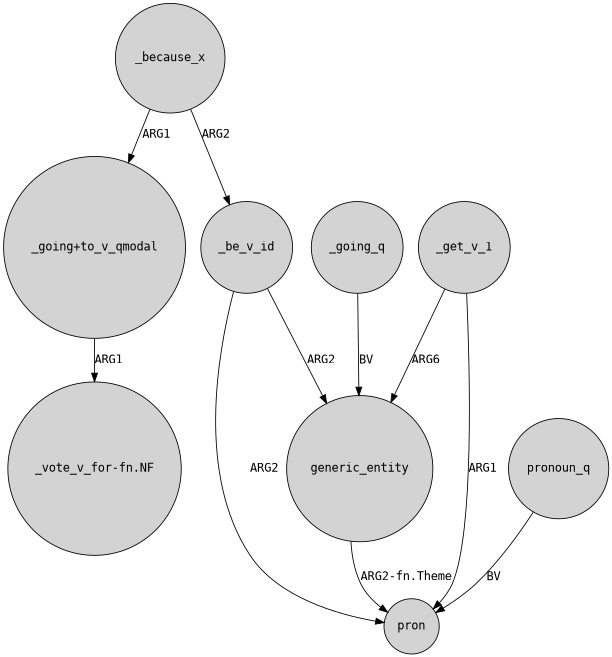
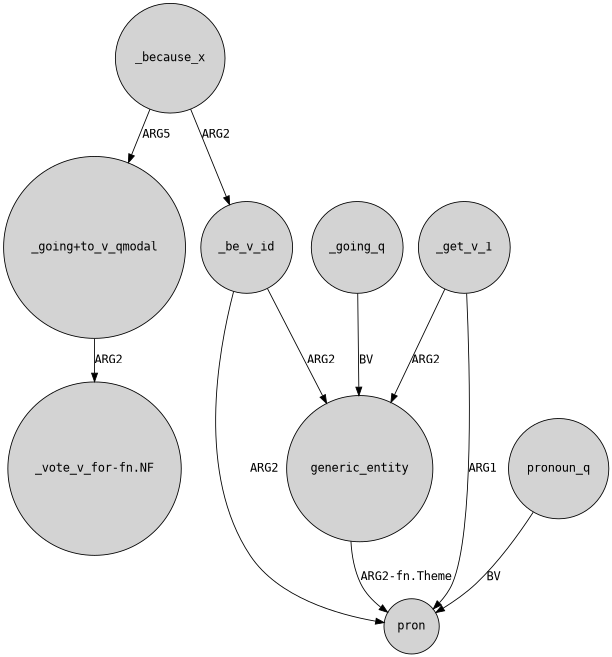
(157, 135) -> (157, 135)
(109, 360) -> (109, 360)
(426, 360) -> (426, 360)
